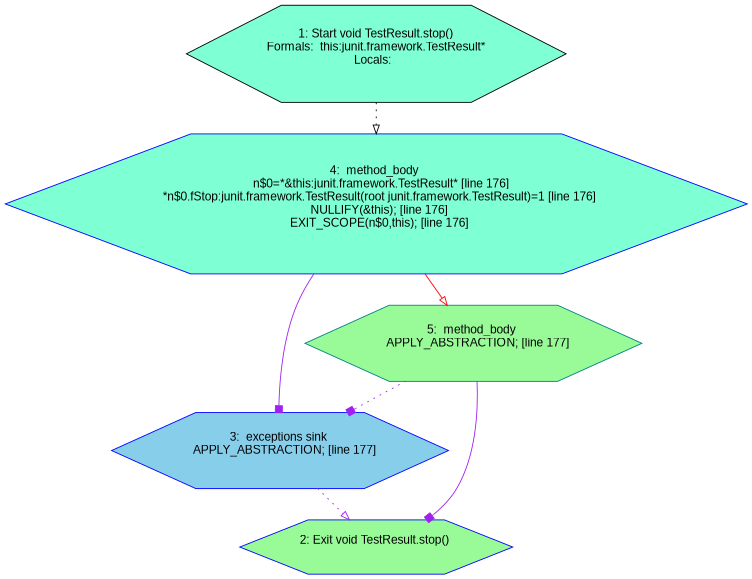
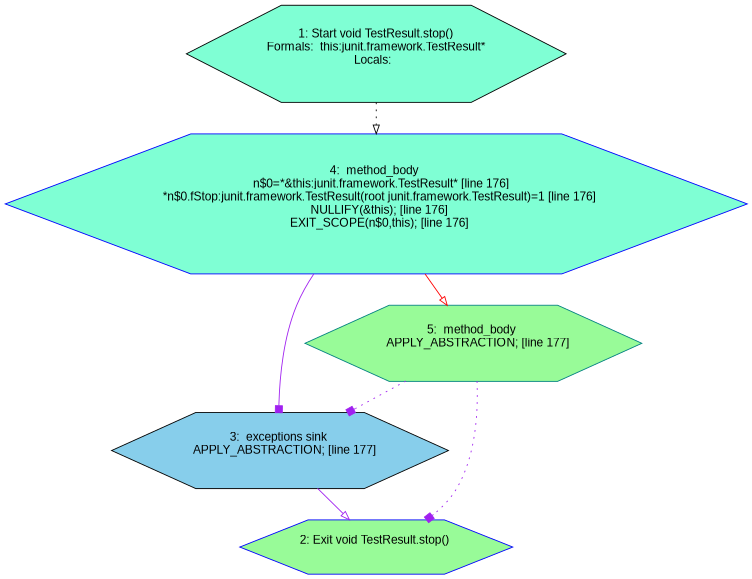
(280, 451) -> (280, 451)
(471, 453) -> (471, 453)
(330, 501) -> (330, 501)
